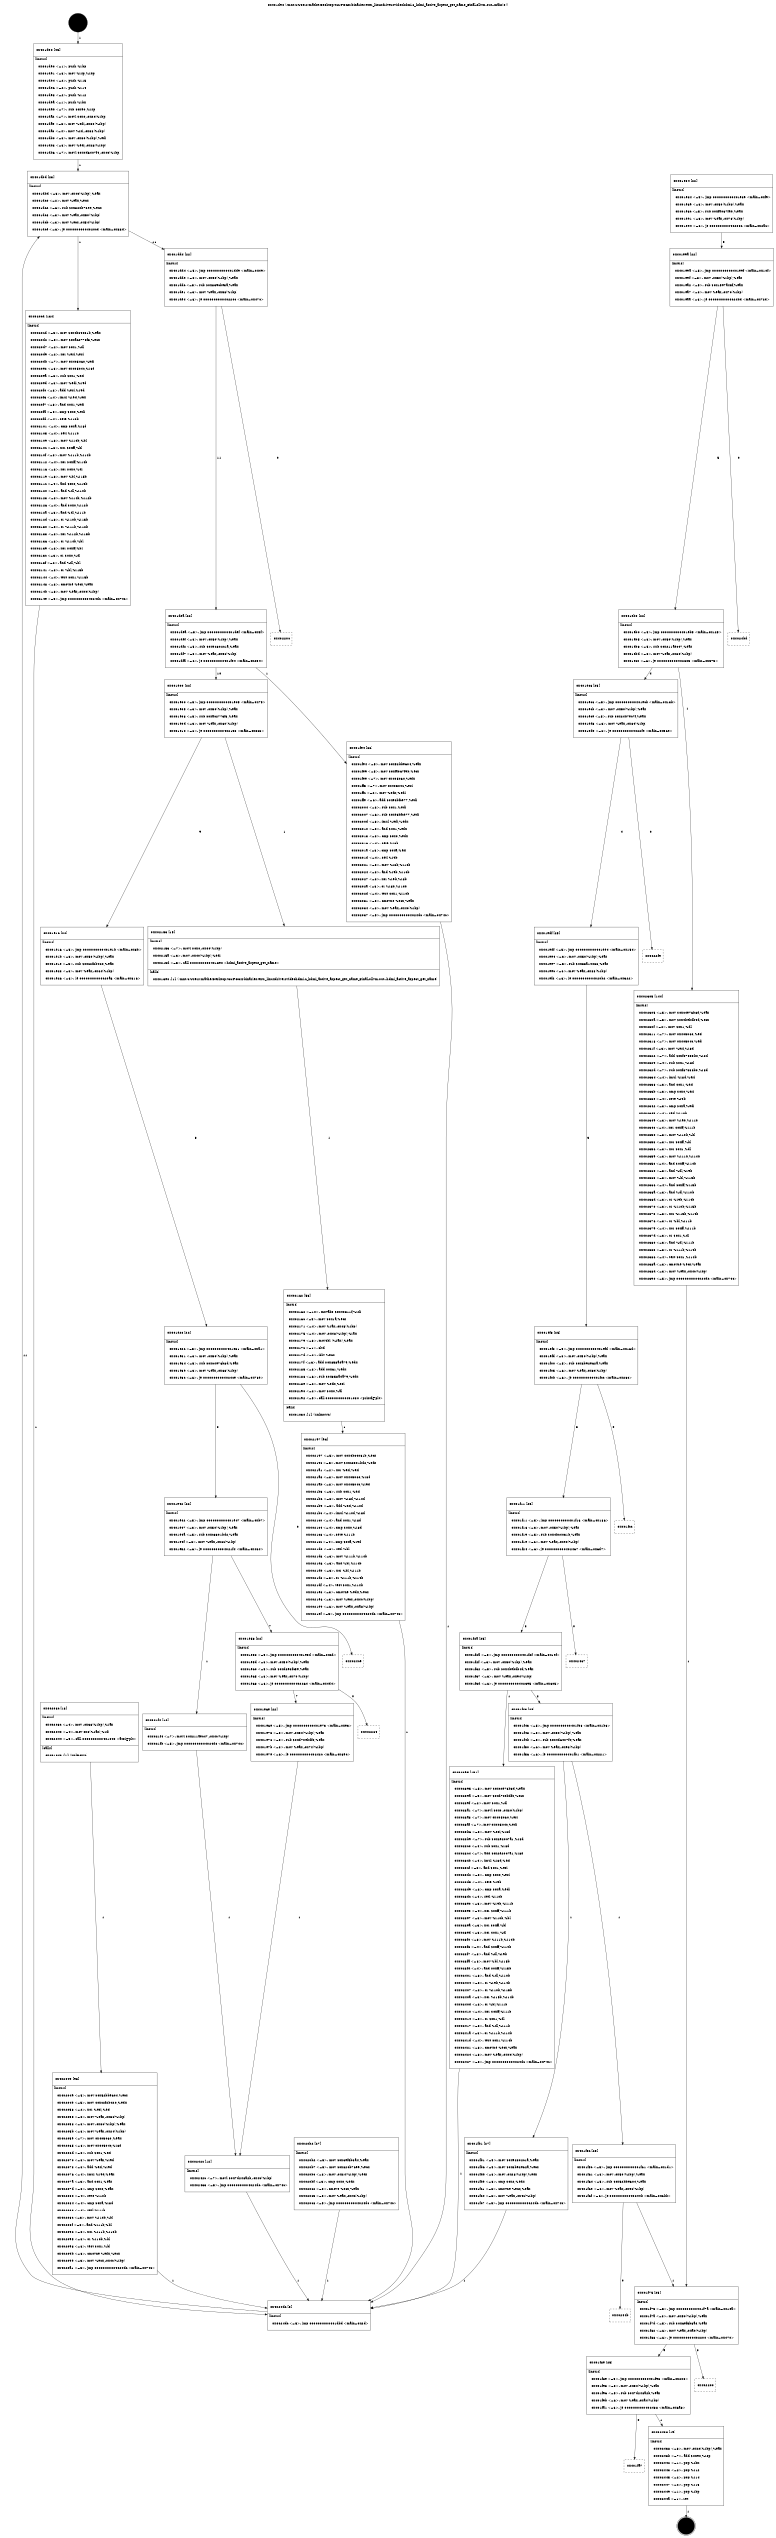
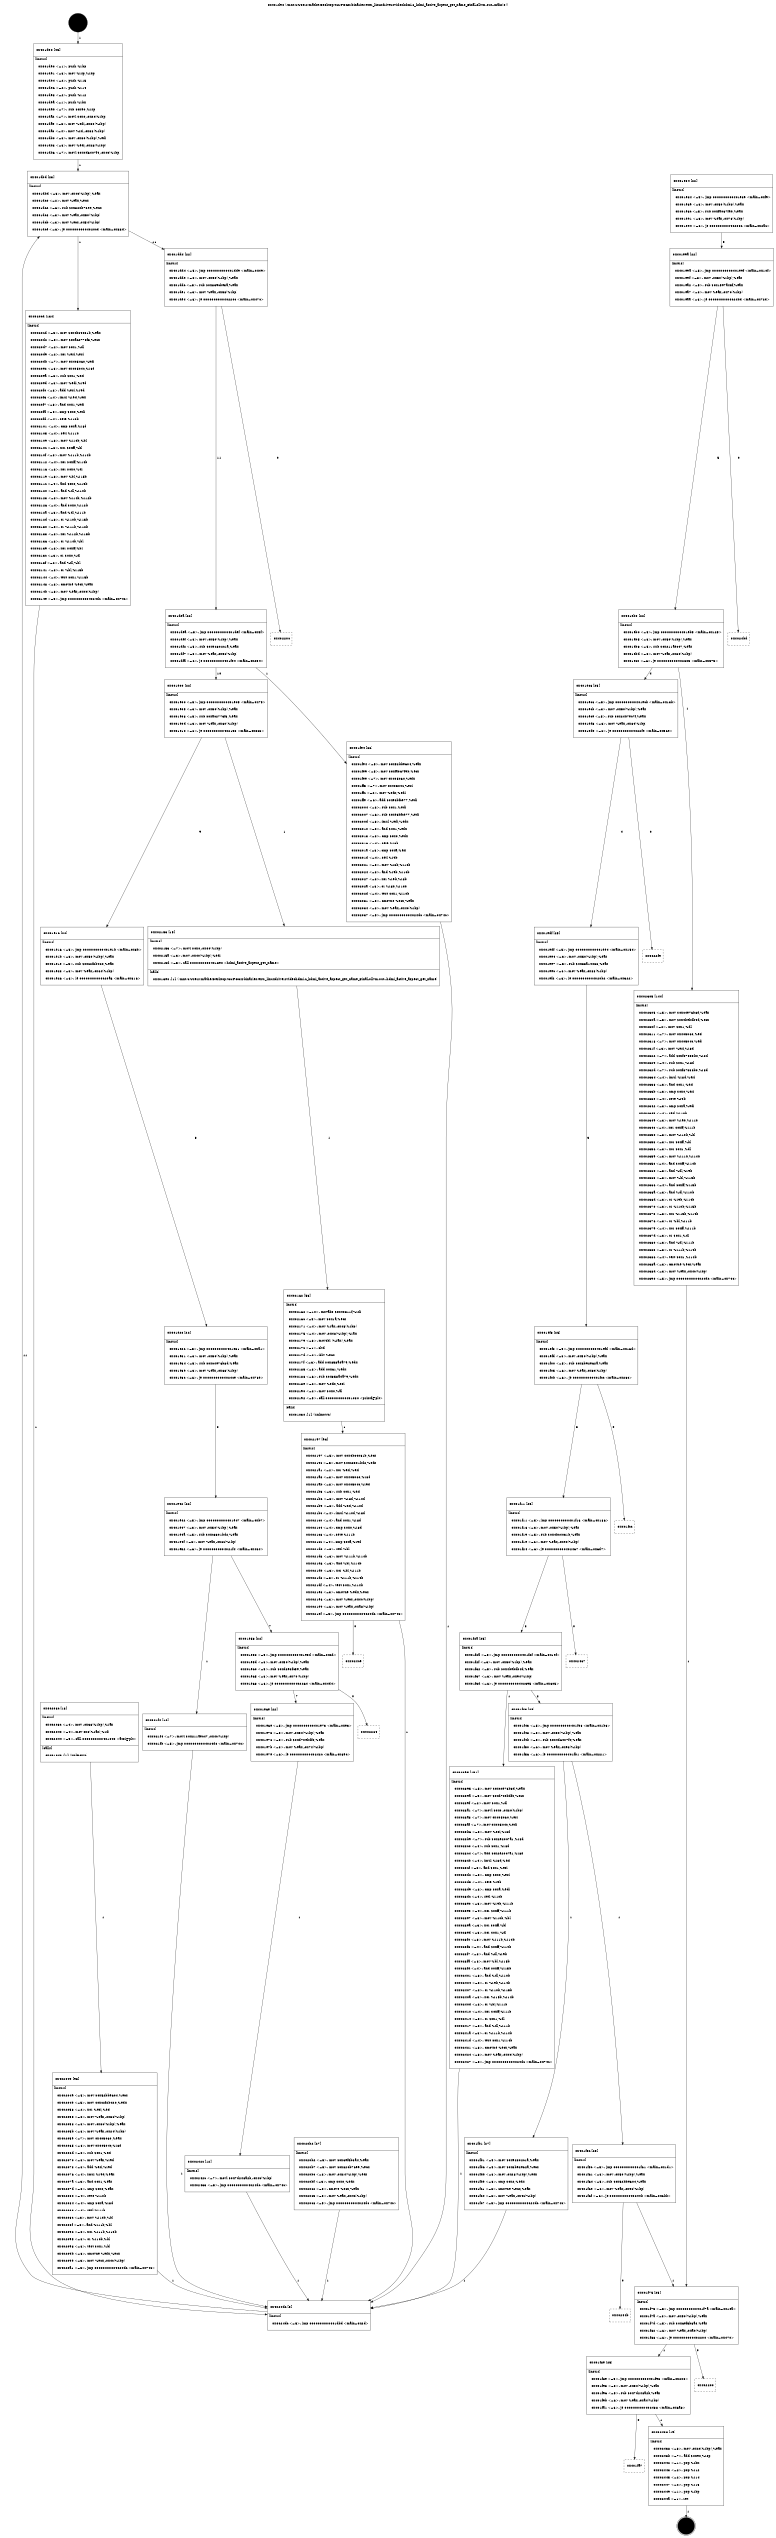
(273, 1537) -> (353, 1637)
(216, 1952) -> (170, 2059)
(664, 2350) -> (664, 2350)
